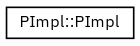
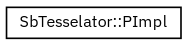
(70, 23) -> (94, 23)
